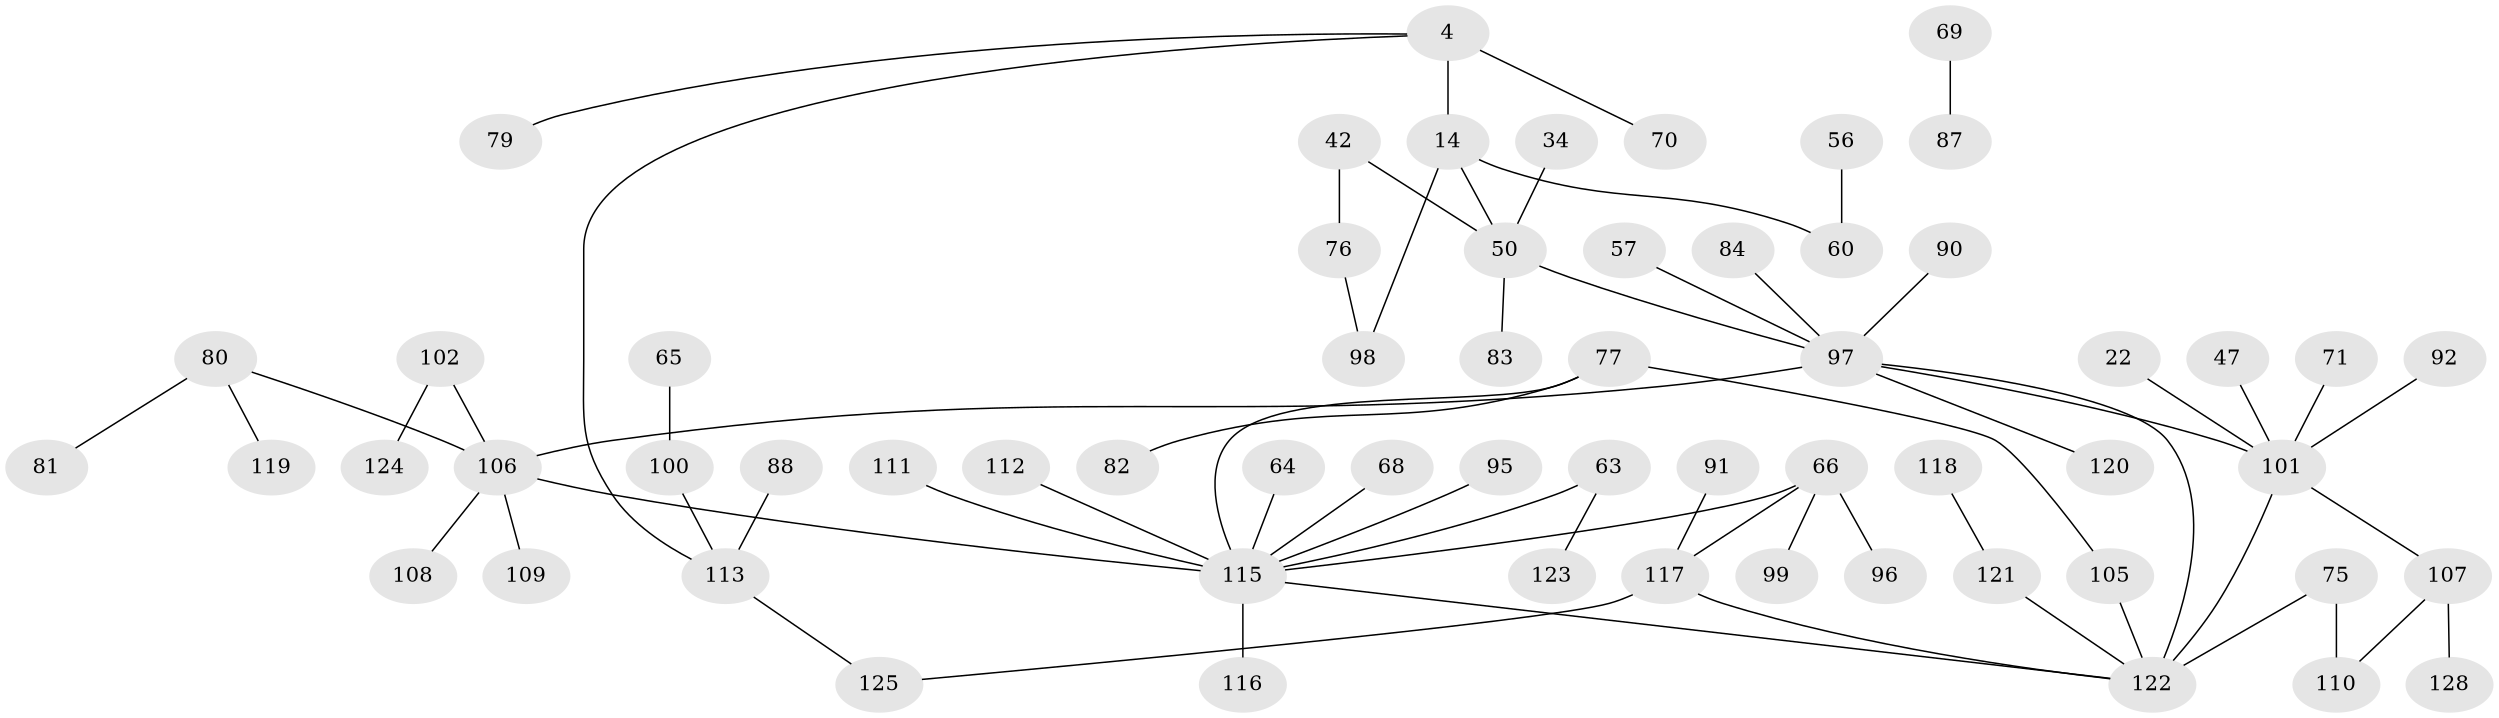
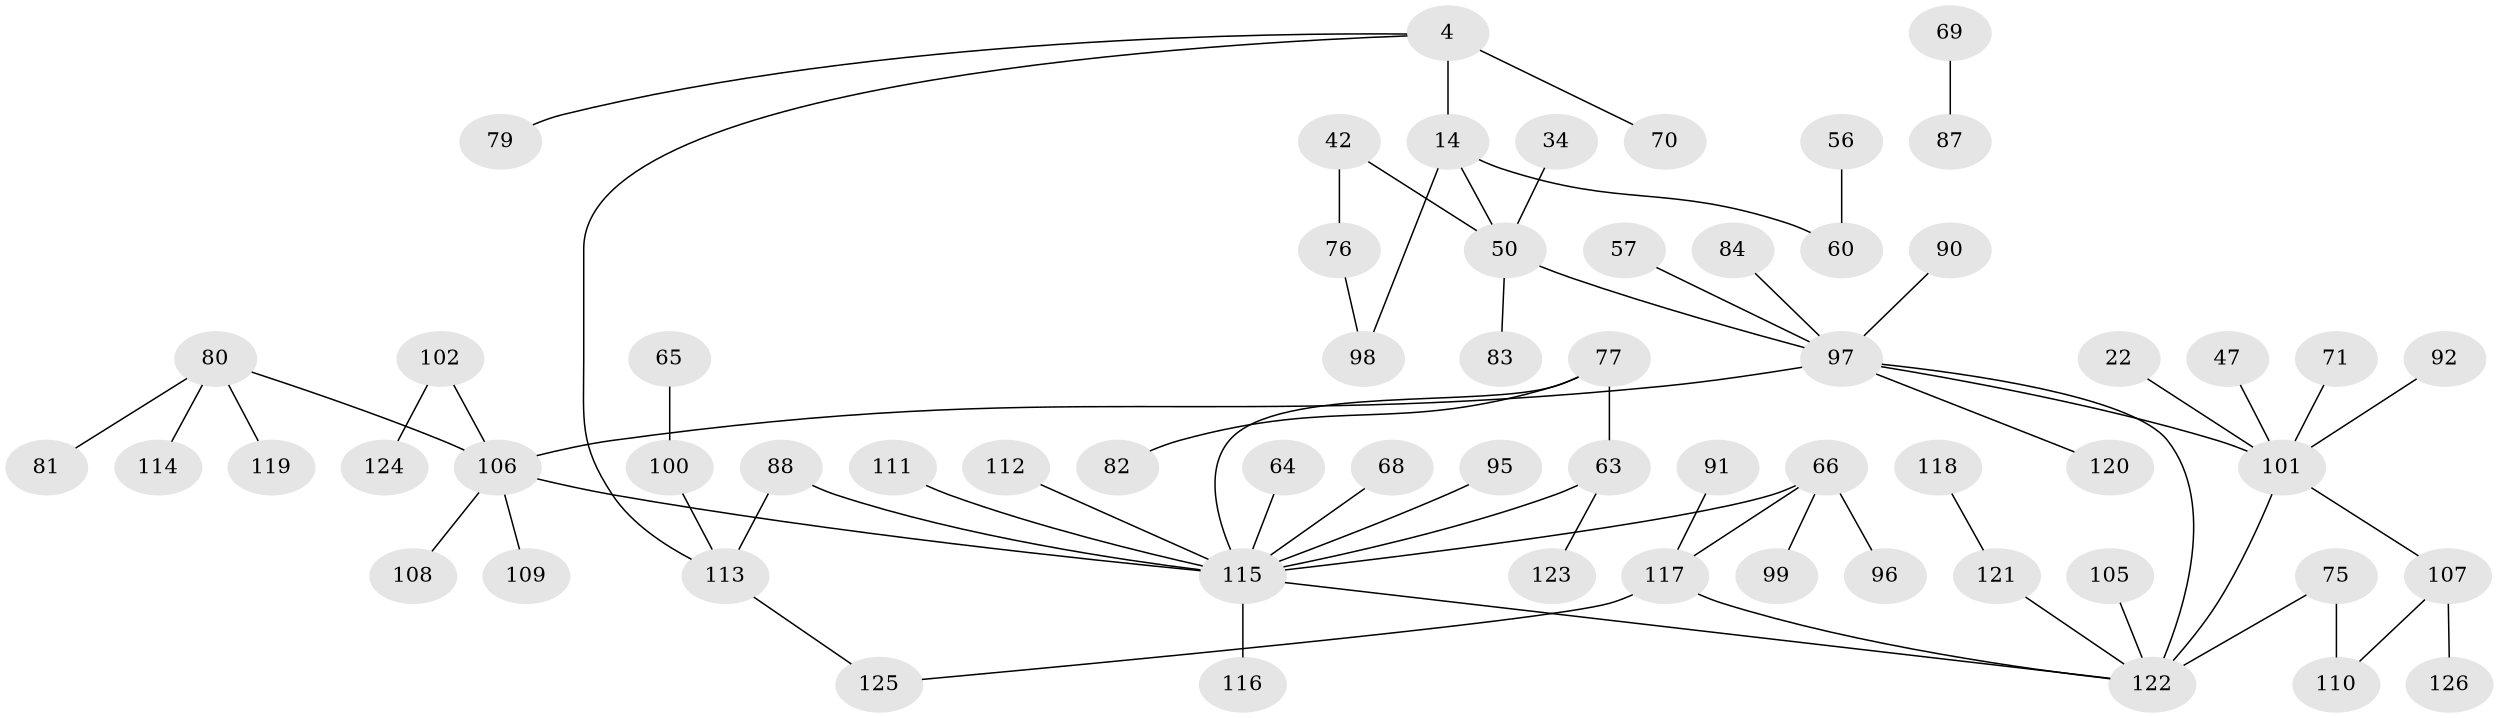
(1896, 413) -> (1609, 413)
none -> (158, 468)
none -> (1004, 538)
(2450, 685) -> (2450, 685)
